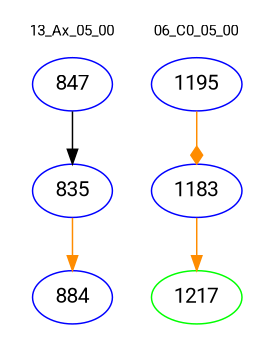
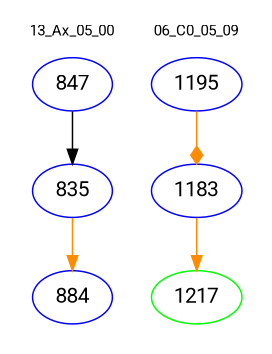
(197, 32) -> (197, 32)
